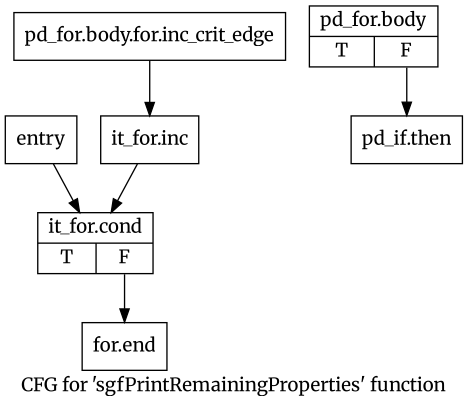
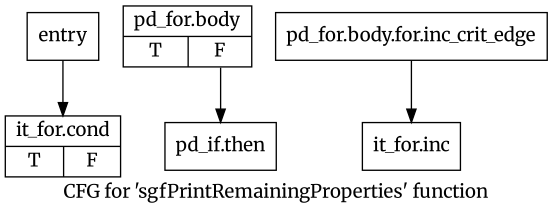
(127, 182) -> none
(125, 346) -> none
